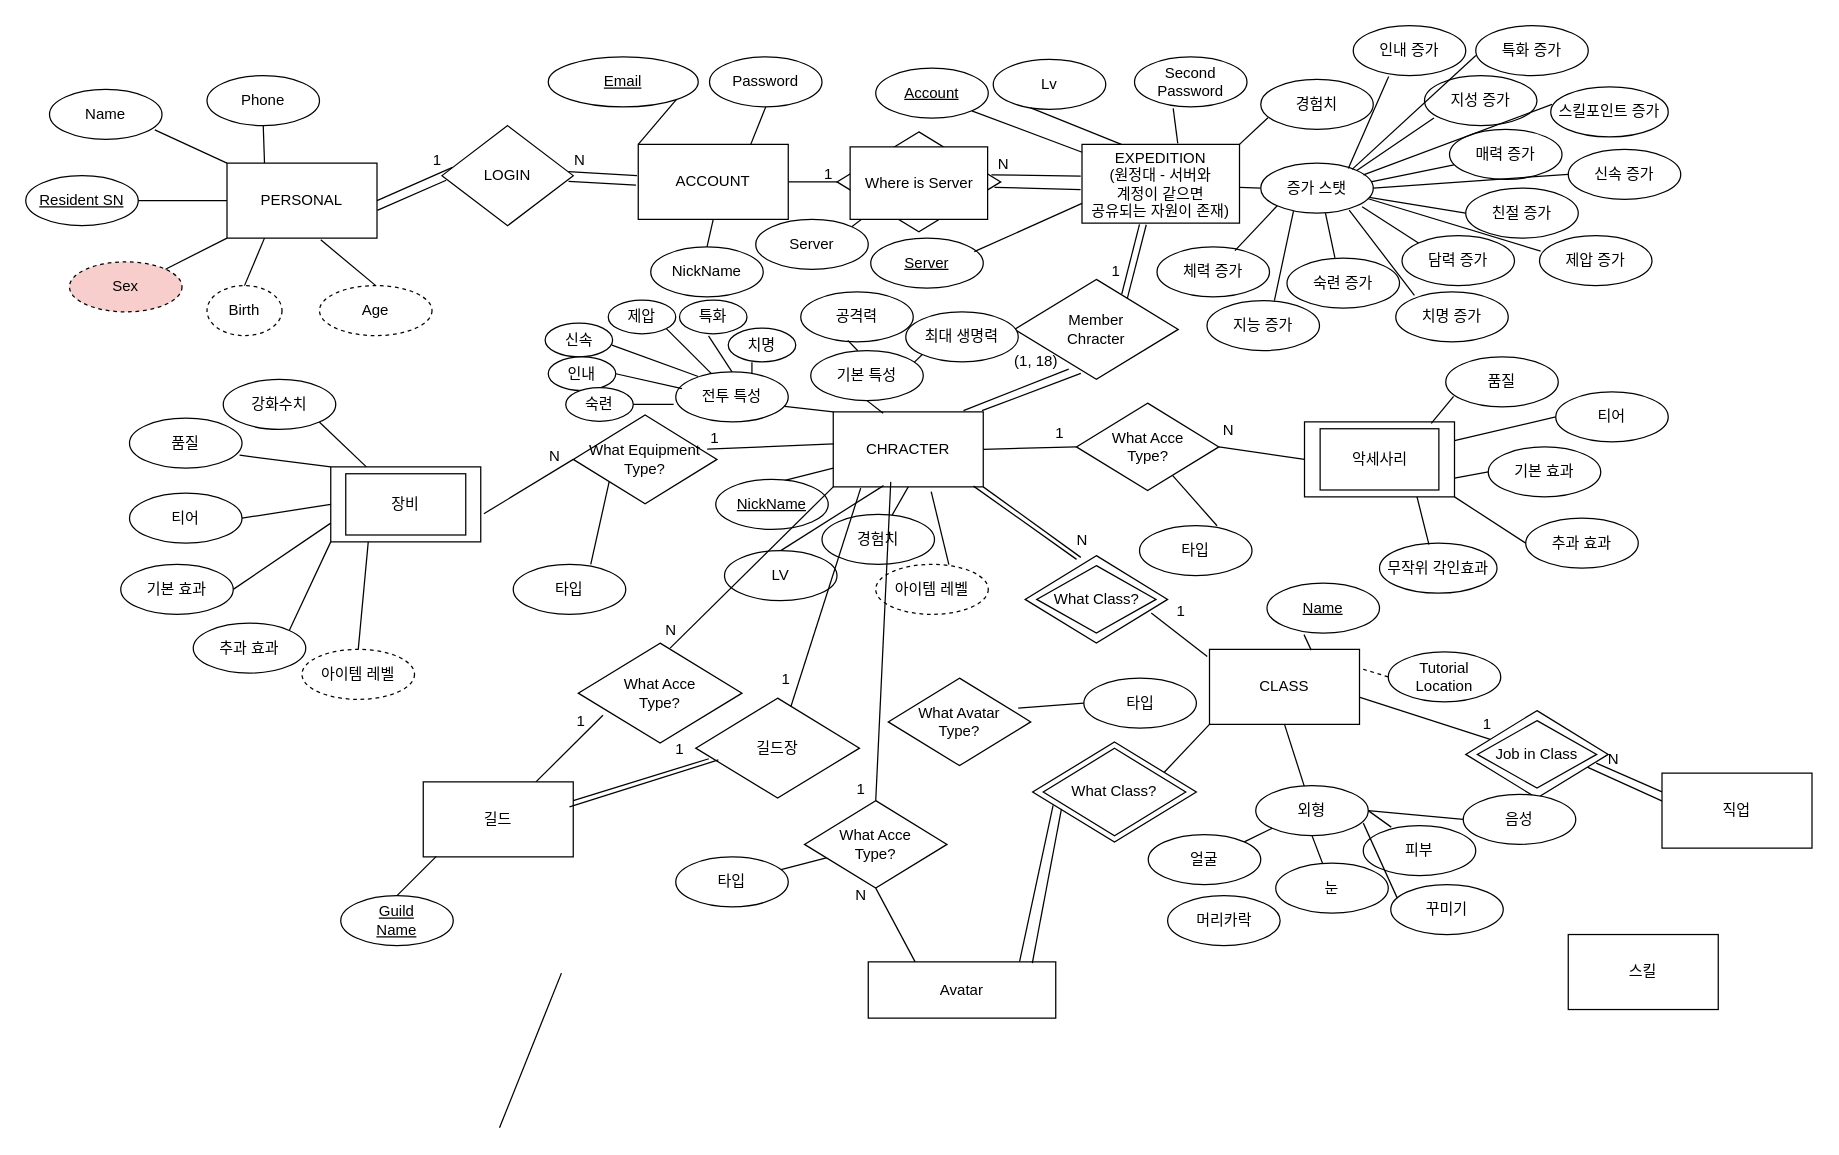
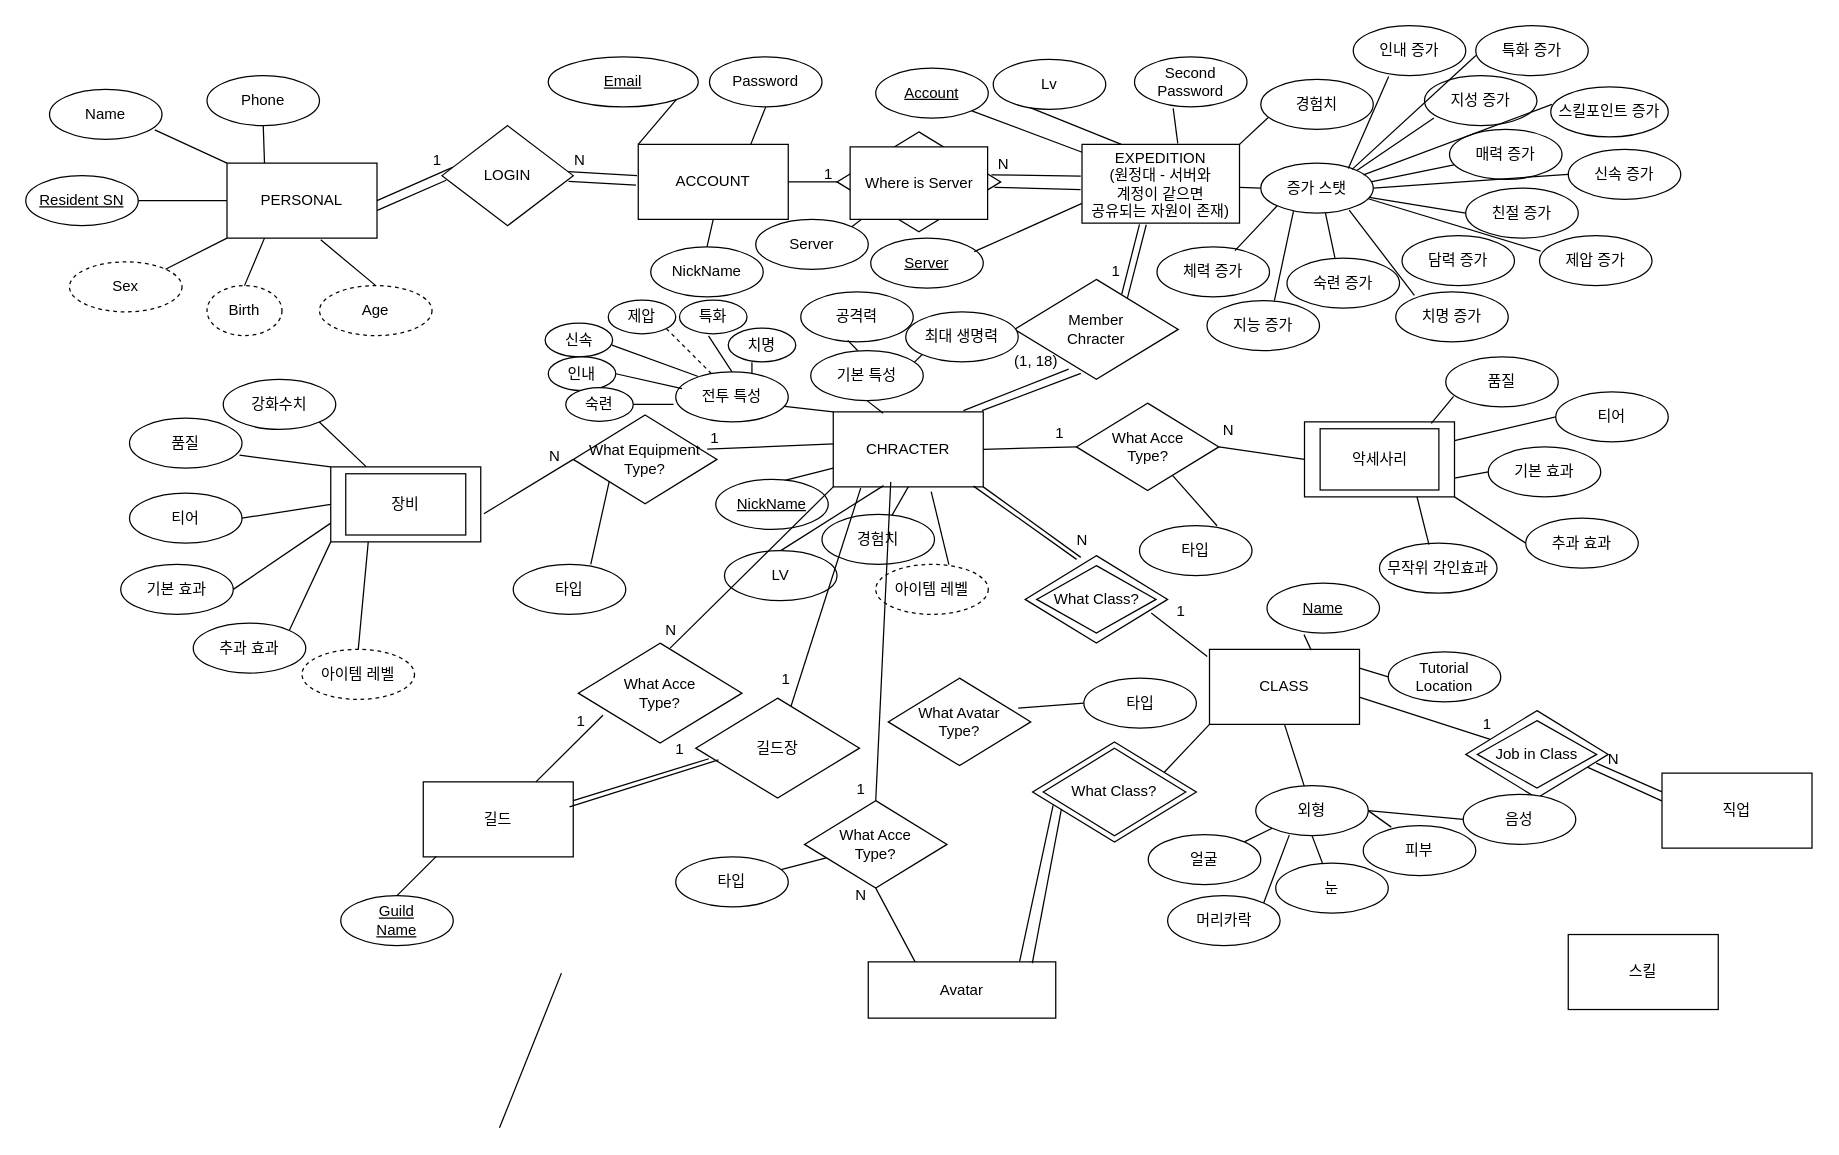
(1390, 225) -> none
(126, 287) -> (126, 287)
(688, 351) -> (688, 351)
(1373, 672) -> (1373, 672)
(1380, 861) -> none
none -> (1276, 869)
(1447, 910) -> none
